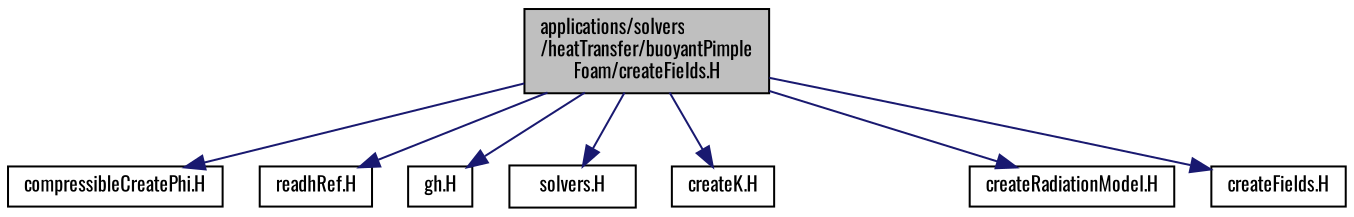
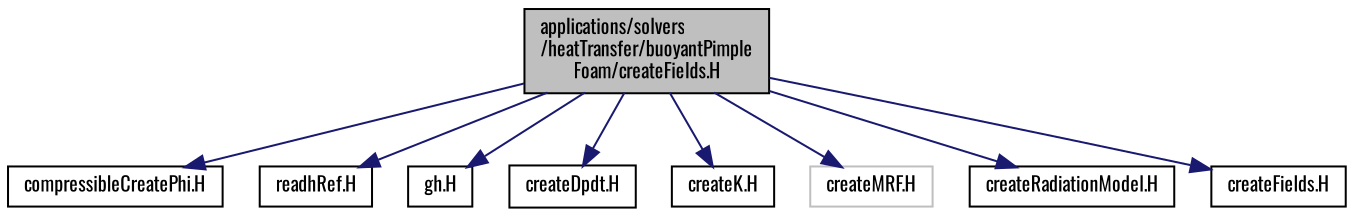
(573, 187) -> (573, 187)
none -> (871, 187)
